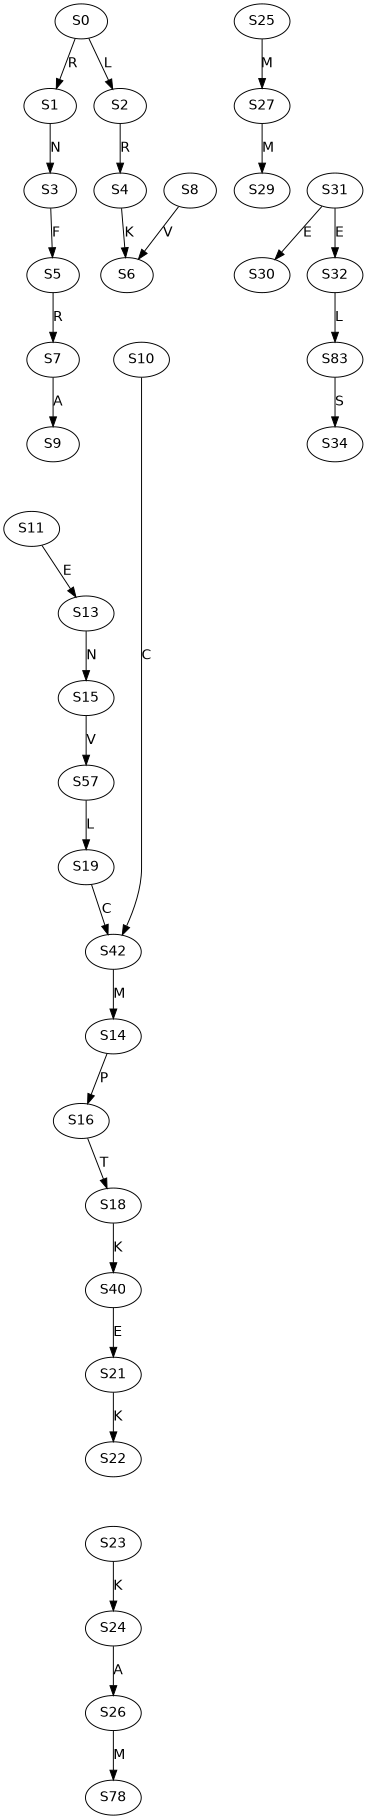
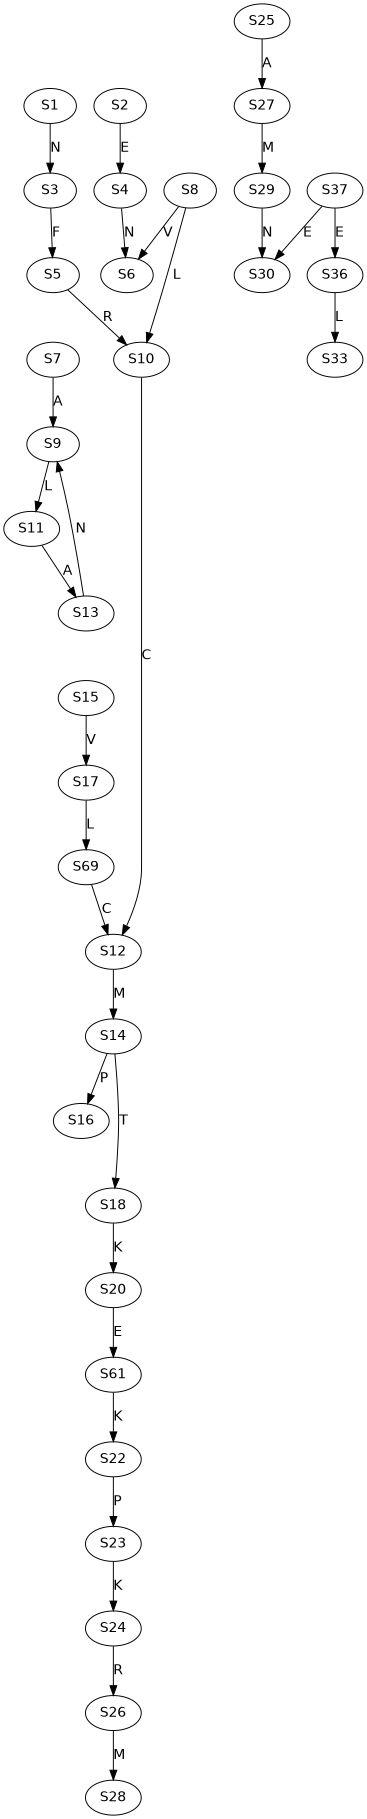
(81, 21) -> none
(267, 64) -> (267, 64)
(125, 148) -> (125, 148)
(335, 191) -> (335, 191)
none -> (262, 228)
(129, 233) -> (129, 233)
none -> (168, 271)
(335, 275) -> (335, 275)
(53, 313) -> (93, 314)
(335, 360) -> (335, 360)
(335, 444) -> none
none -> (44, 482)
(68, 571) -> (68, 571)
(86, 651) -> (73, 533)
(86, 783) -> (86, 783)
(86, 867) -> (86, 867)
(113, 952) -> (113, 952)
(96, 1159) -> (119, 1116)
(113, 1290) -> (113, 1290)
(113, 1375) -> (113, 1375)
none -> (113, 1497)
(118, 1671) -> (118, 1671)
(113, 1798) -> (113, 1798)
